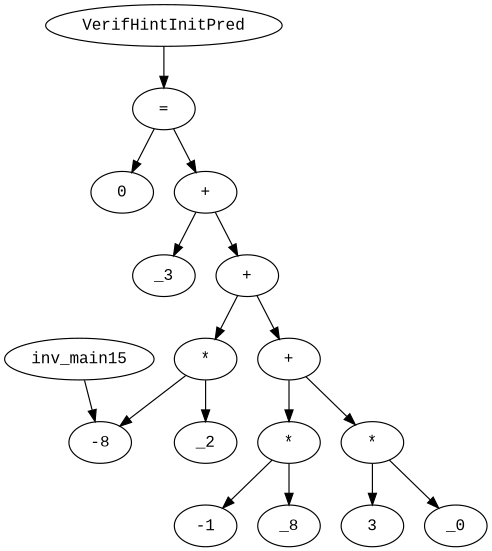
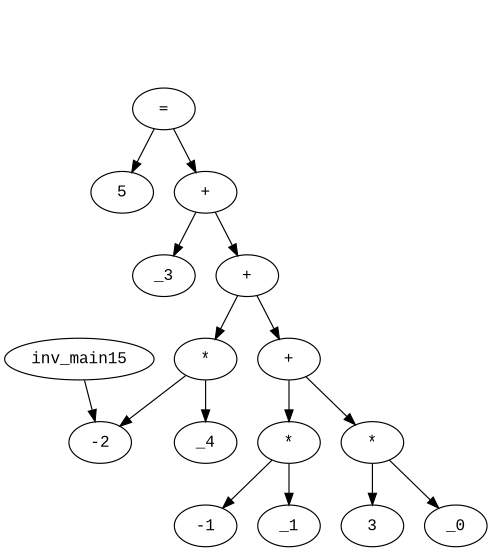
(164, 25) -> none
(122, 192) -> (122, 192)
(100, 442) -> (100, 442)
(206, 442) -> (206, 442)
(289, 526) -> (289, 526)
